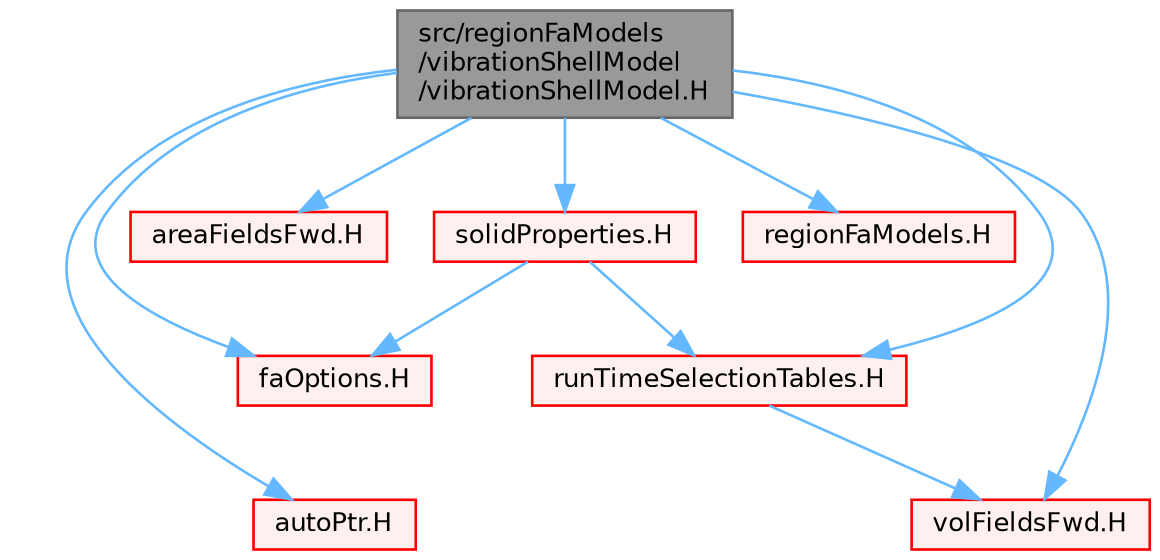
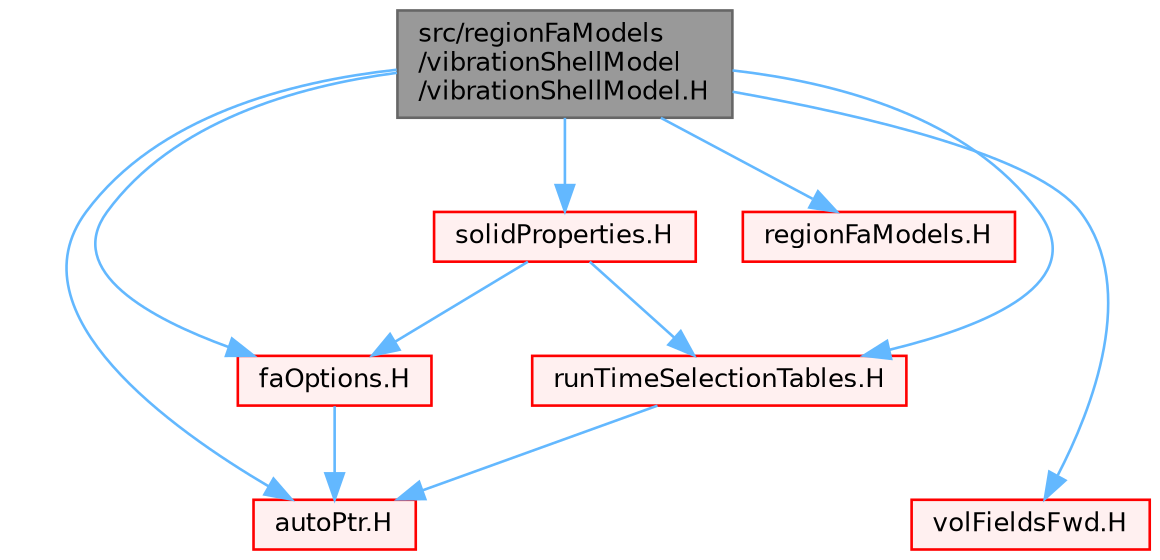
(259, 237) -> none
none -> (335, 440)
(862, 447) -> (540, 448)
